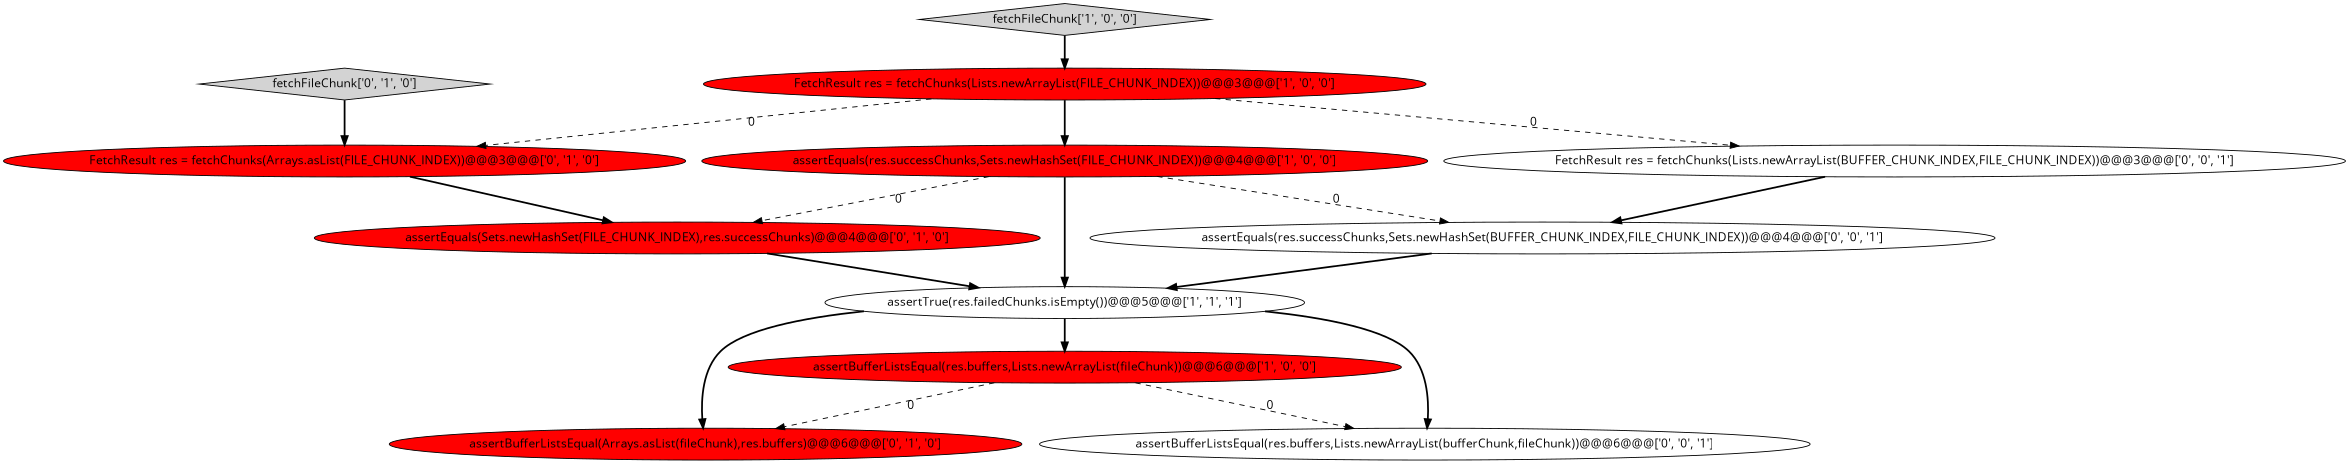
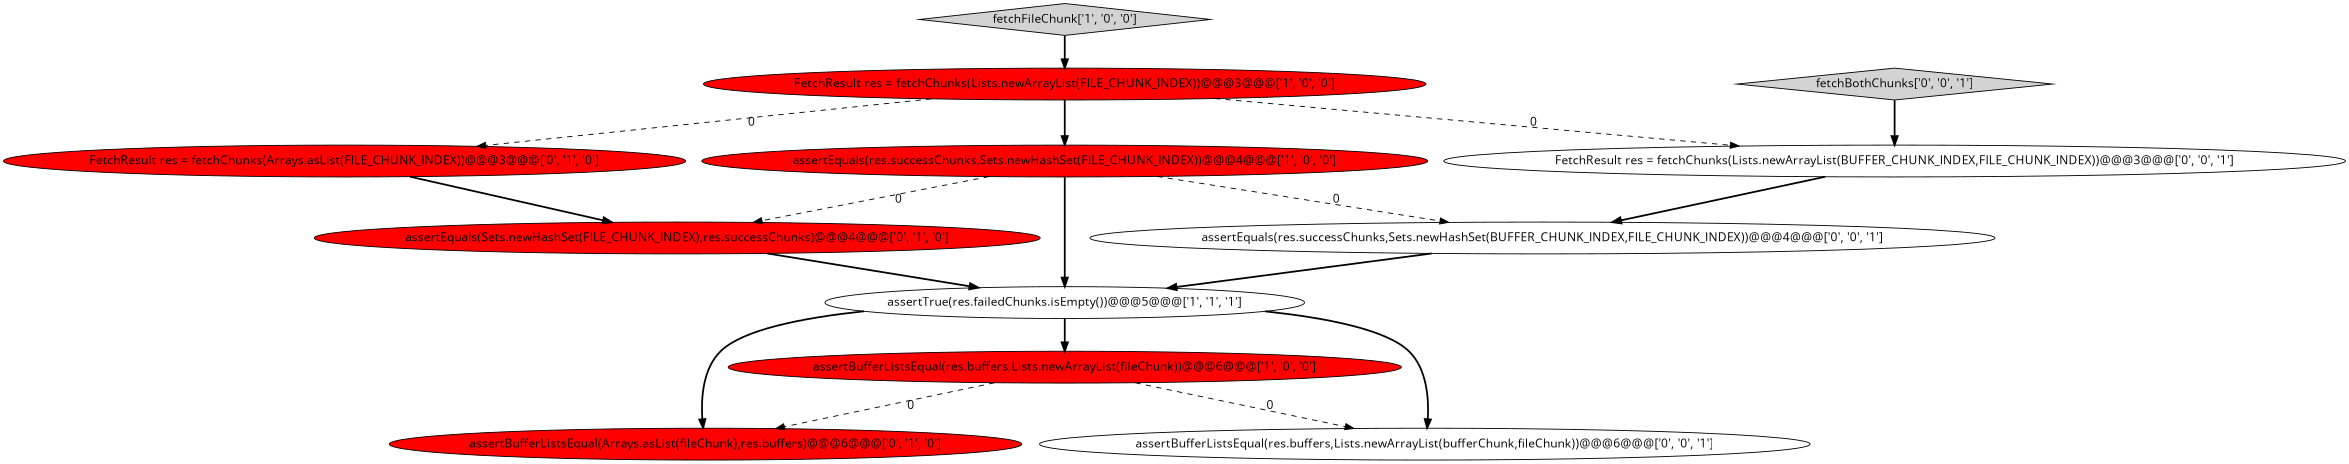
(345, 84) -> none
none -> (1895, 84)
